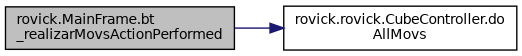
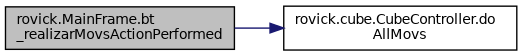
(400, 28) -> (400, 28)
